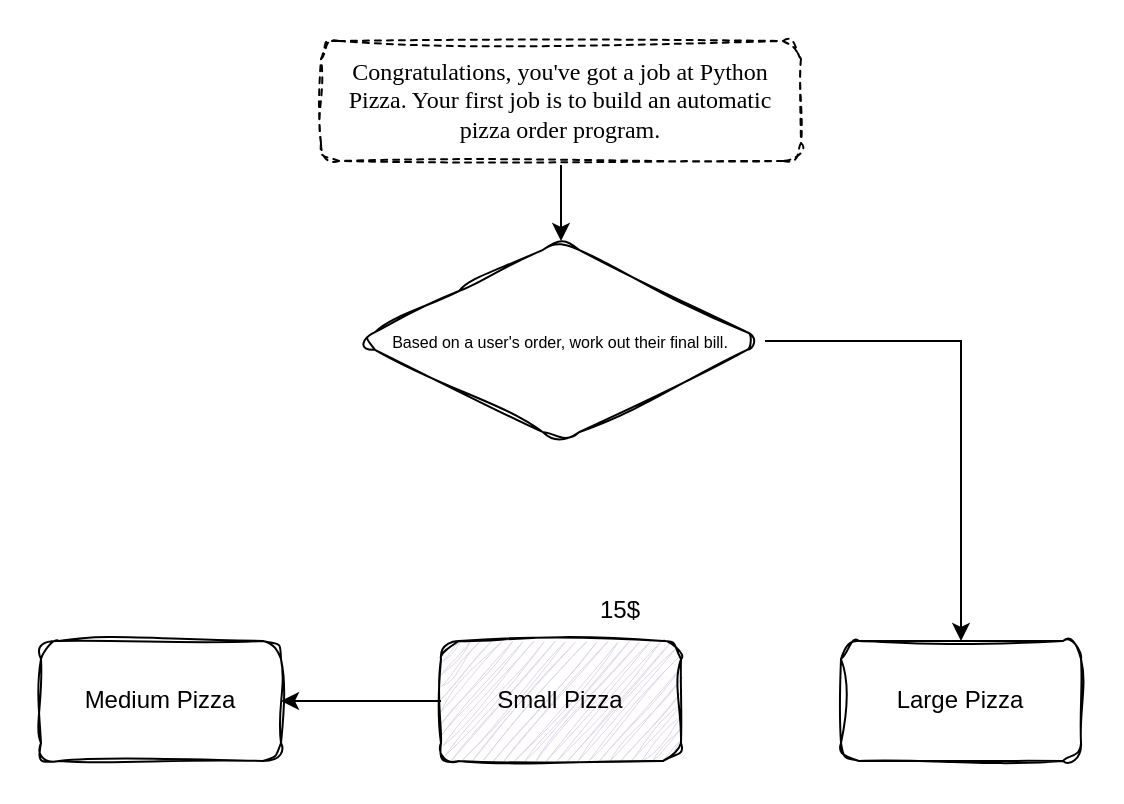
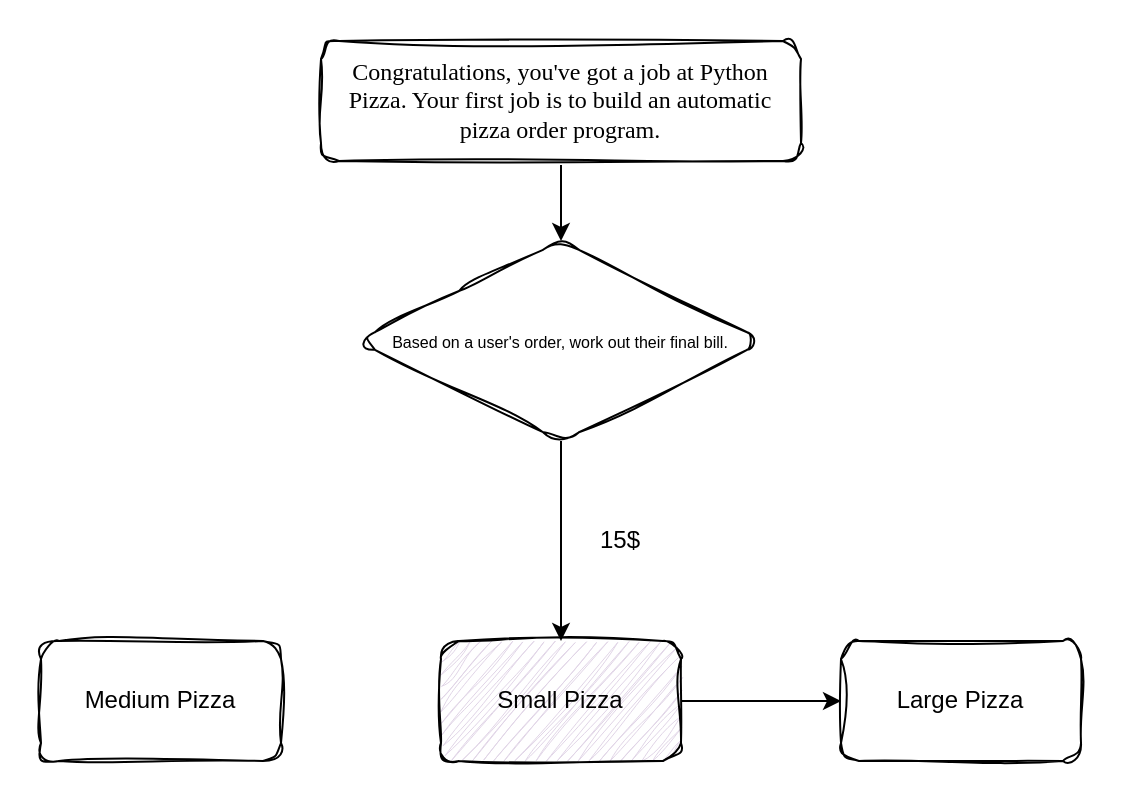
(561, 101) -> (561, 101)
(961, 386) -> (561, 534)
(621, 611) -> (621, 541)
(368, 701) -> (754, 701)
